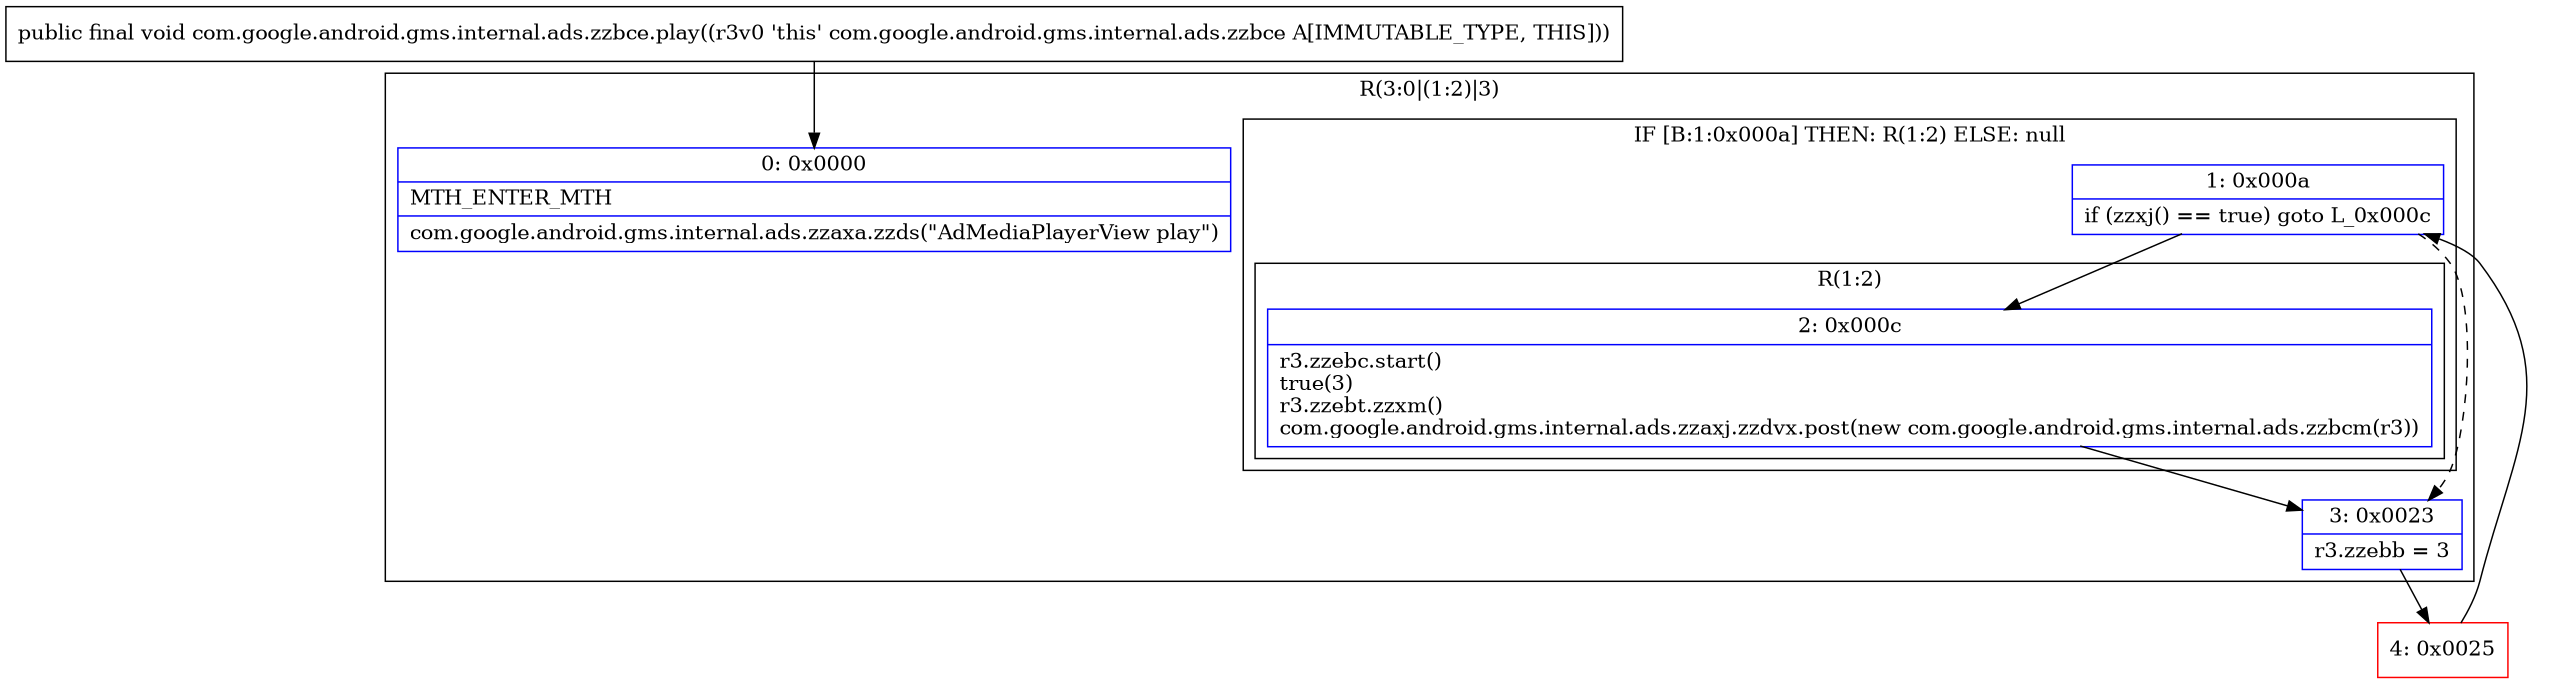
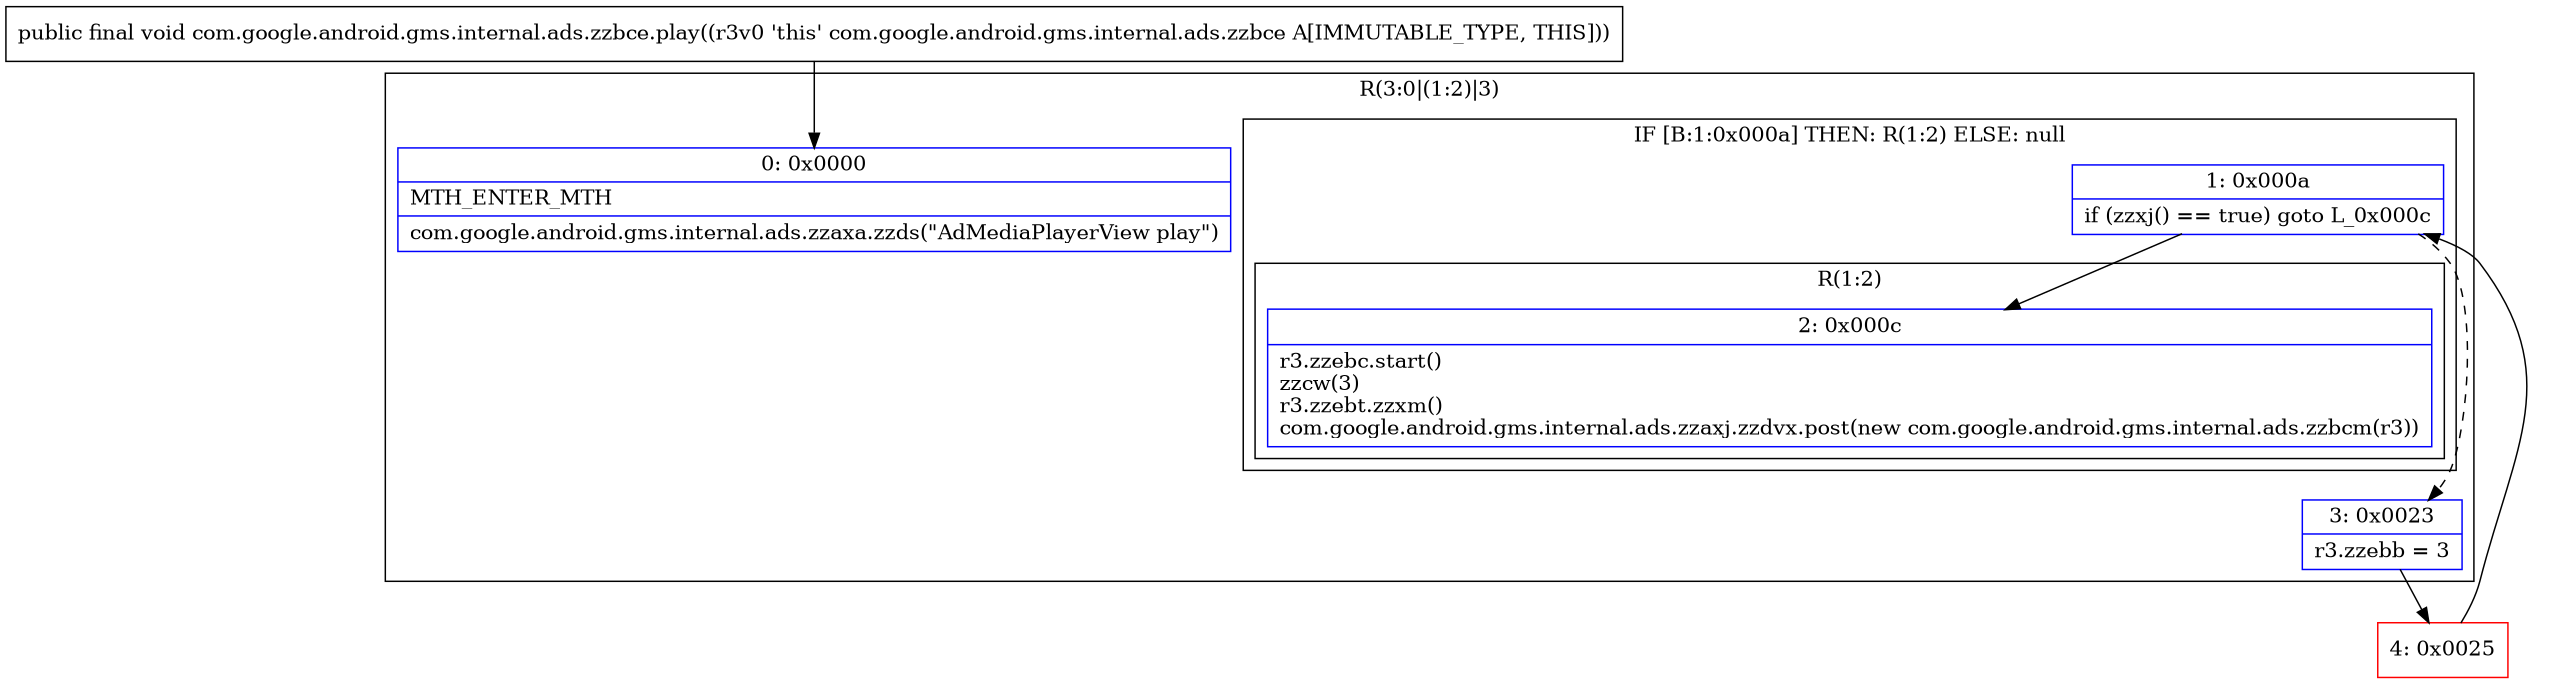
(1316, 384) -> (1320, 384)
(2200, 480) -> none
